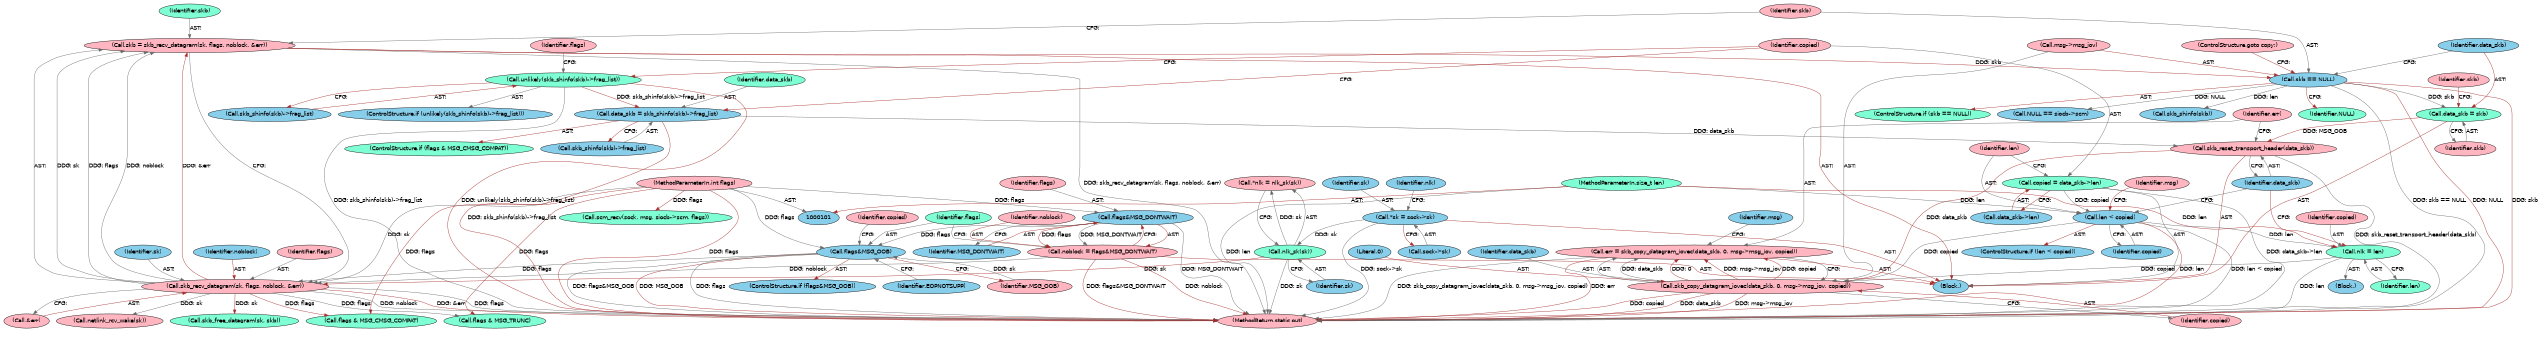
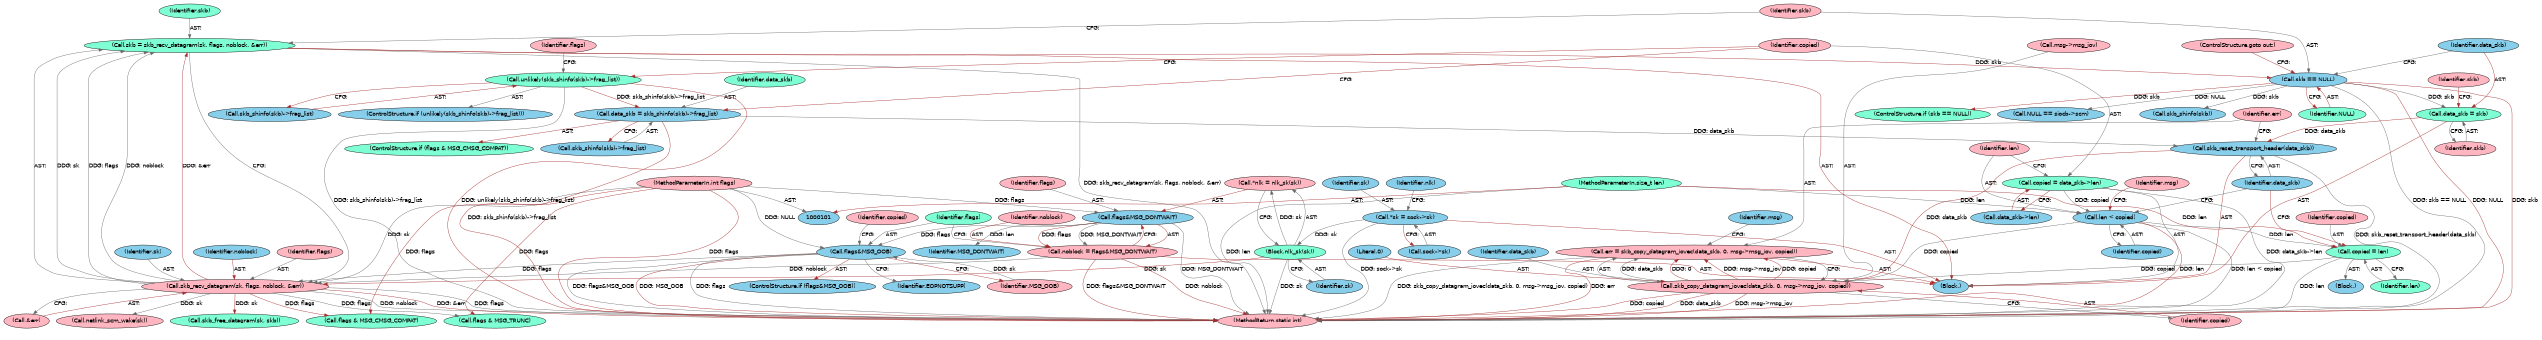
(190, 46) -> (190, 46)
(2238, 46) -> (2238, 46)
(2187, 63) -> (2326, 98)
(2147, 97) -> (2147, 97)
(2266, 97) -> (2266, 97)
(2325, 132) -> (2325, 132)
(2254, 149) -> (2254, 149)
(646, 218) -> none
(780, 218) -> (780, 218)
(1039, 230) -> (1206, 200)
(1002, 235) -> (1002, 235)
(1290, 252) -> (1290, 252)
(2028, 252) -> none
(2363, 252) -> (2363, 252)
(898, 270) -> (876, 273)
(110, 321) -> (110, 321)
(1268, 321) -> (1268, 321)
